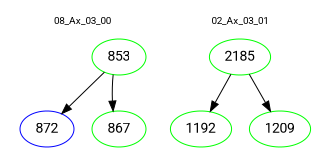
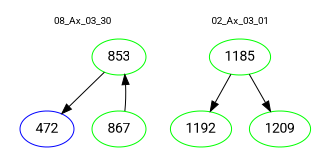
(83, 22) -> (83, 22)
(240, 57) -> (240, 57)
(112, 88) -> (126, 98)
(47, 129) -> (47, 129)
